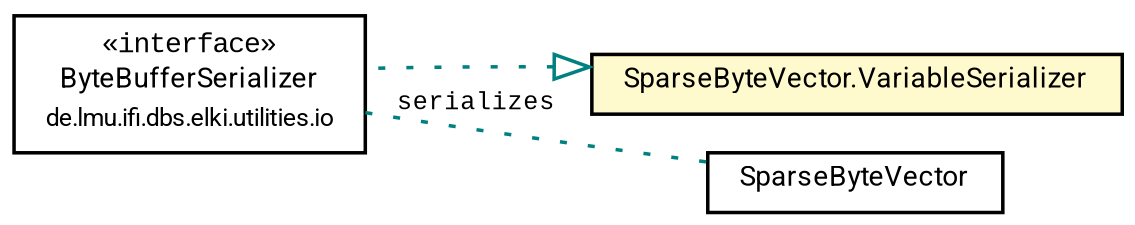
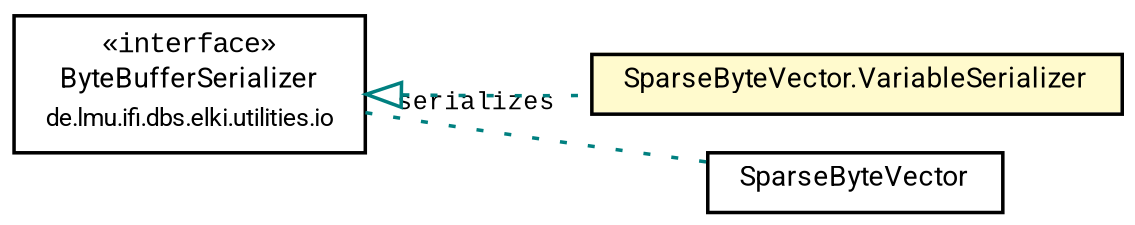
(460, 67) -> (496, 96)
